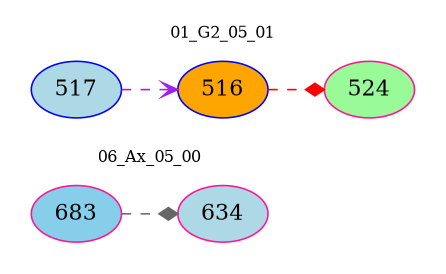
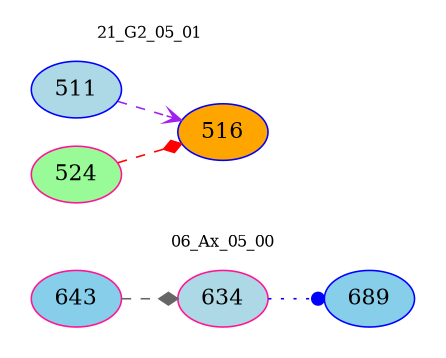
(223, 34) -> (150, 34)
(76, 90) -> (76, 90)
(287, 90) -> (140, 156)
(76, 214) -> (76, 299)
none -> (369, 299)
